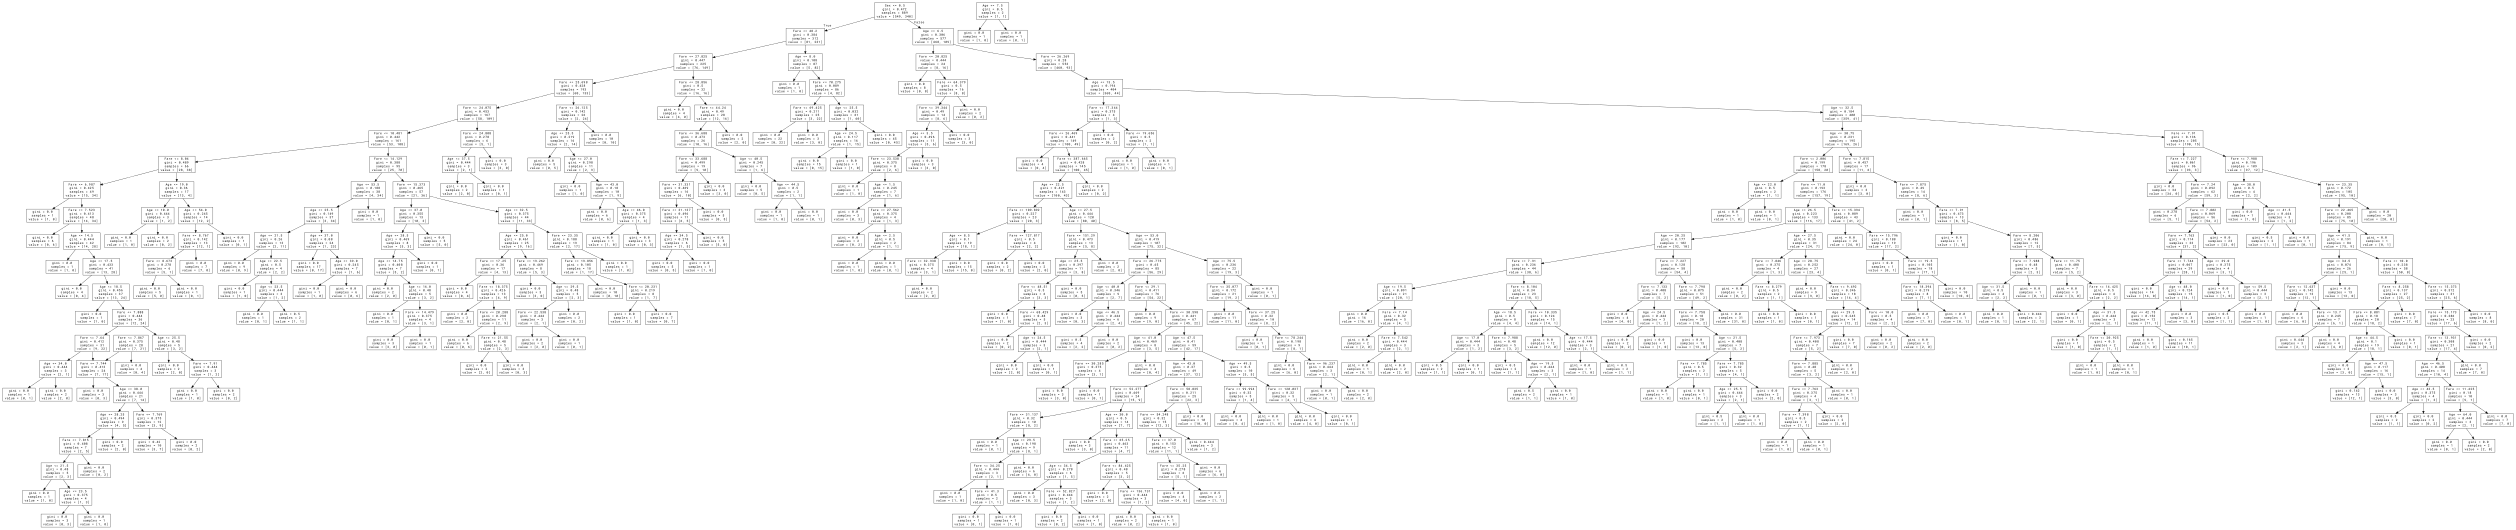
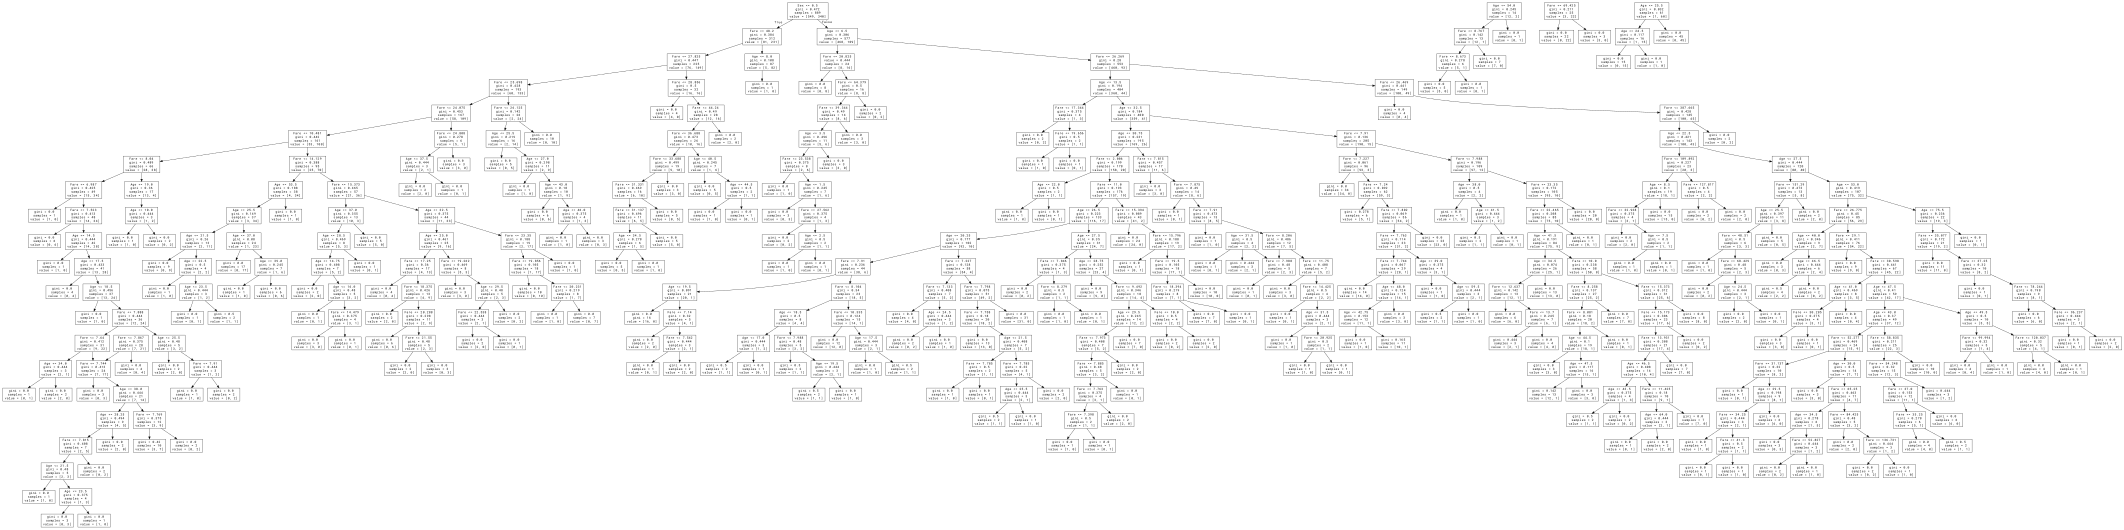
(827, 88) -> none
(1085, 125) -> (1251, 75)
(185, 202) -> none
none -> (1639, 228)
(2011, 279) -> (1260, 253)
